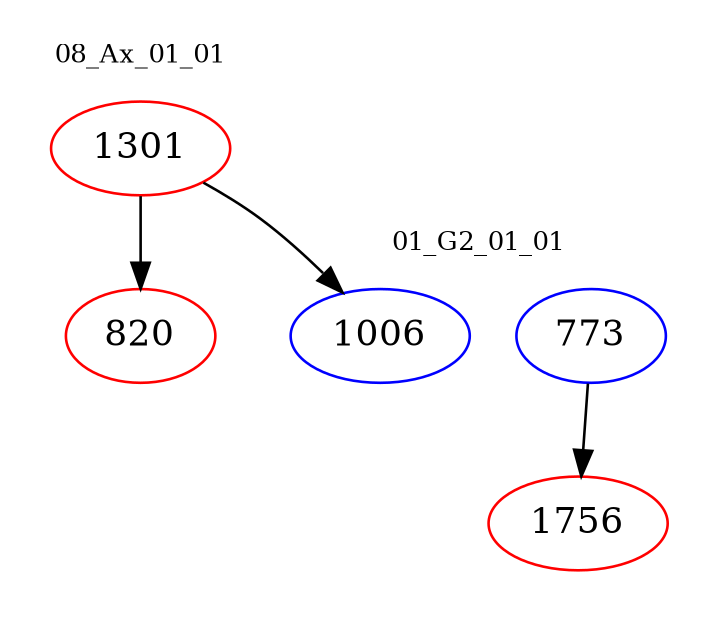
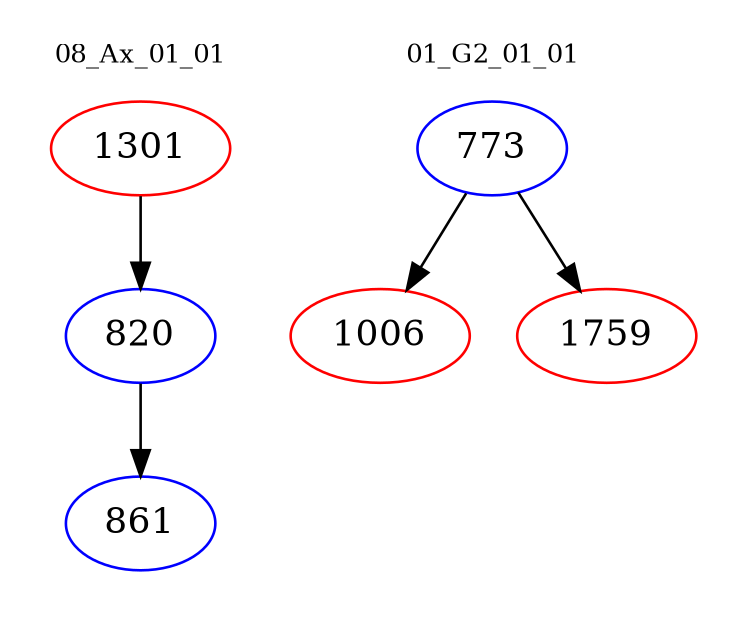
(287, 240) -> (443, 230)
(141, 336) -> (141, 336)
(380, 336) -> (380, 336)
none -> (141, 523)
(578, 523) -> (607, 336)
